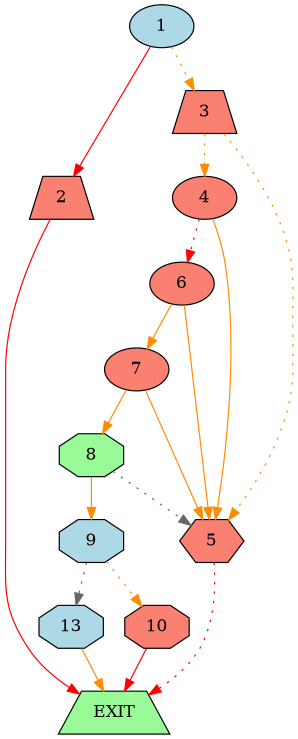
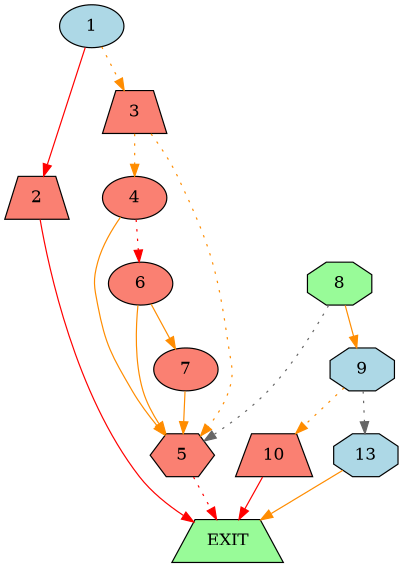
(117, 406) -> none
(157, 627) -> (274, 455)
